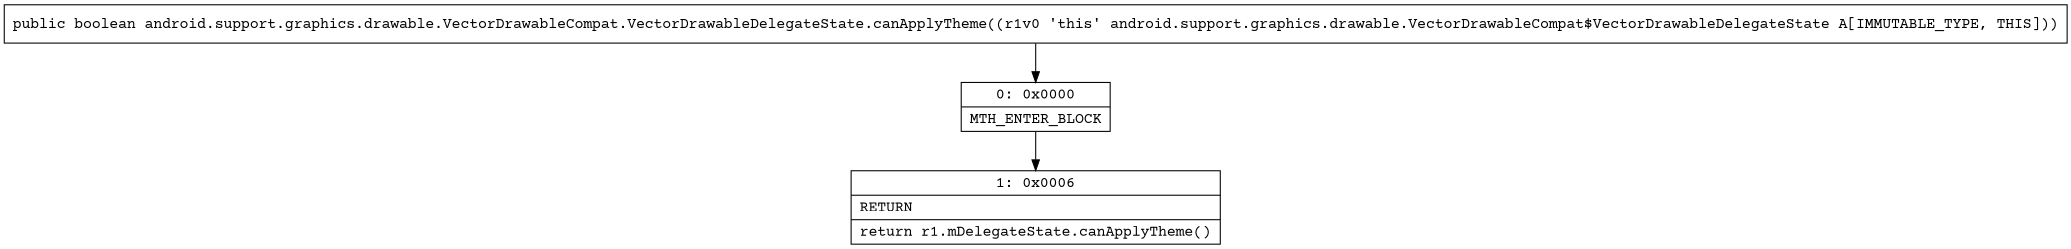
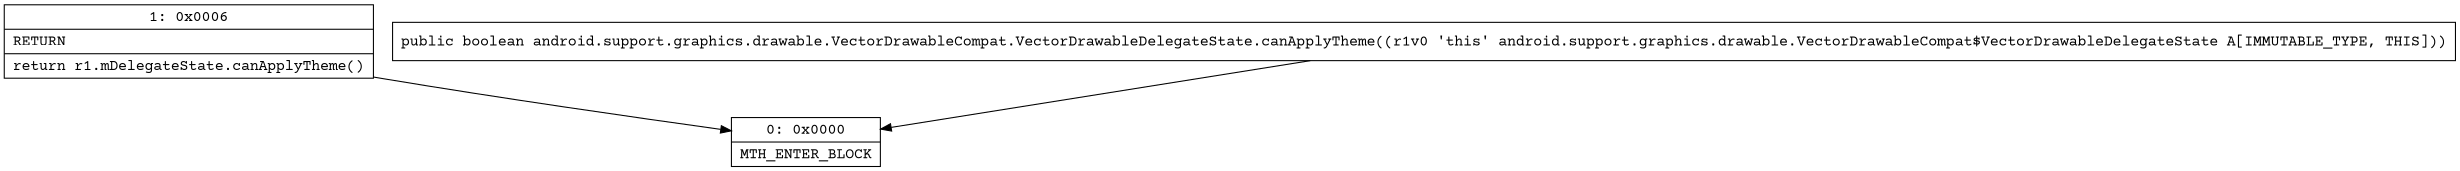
(1036, 146) -> (547, 104)
